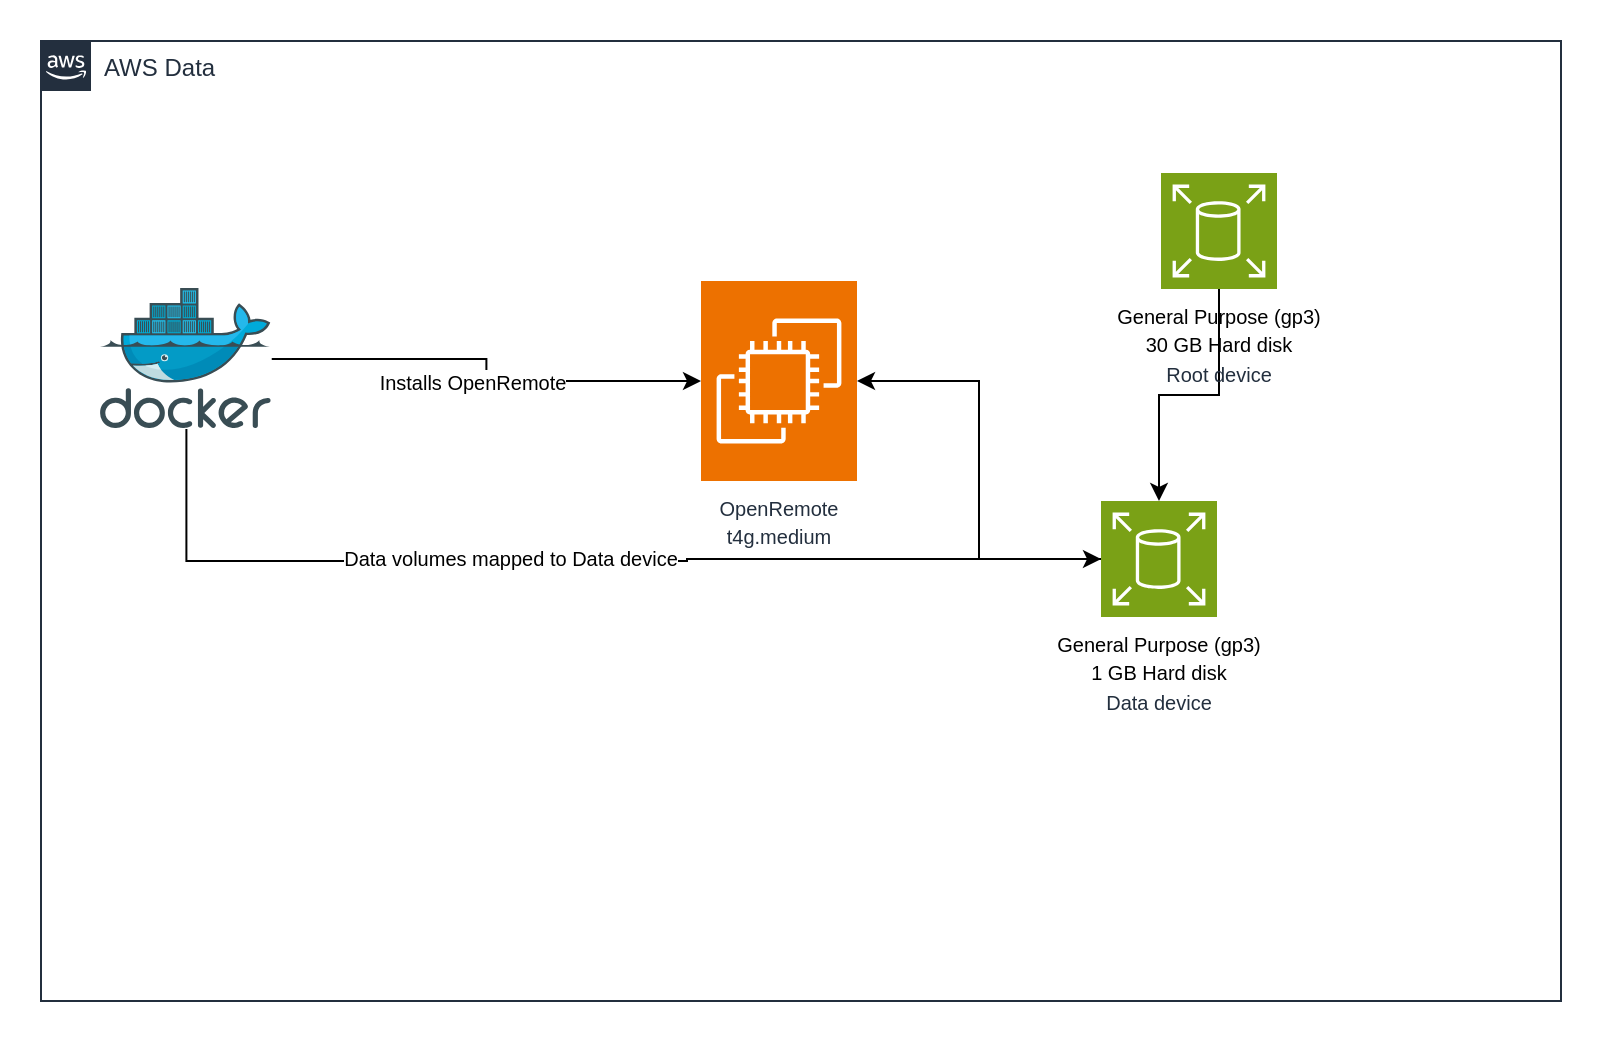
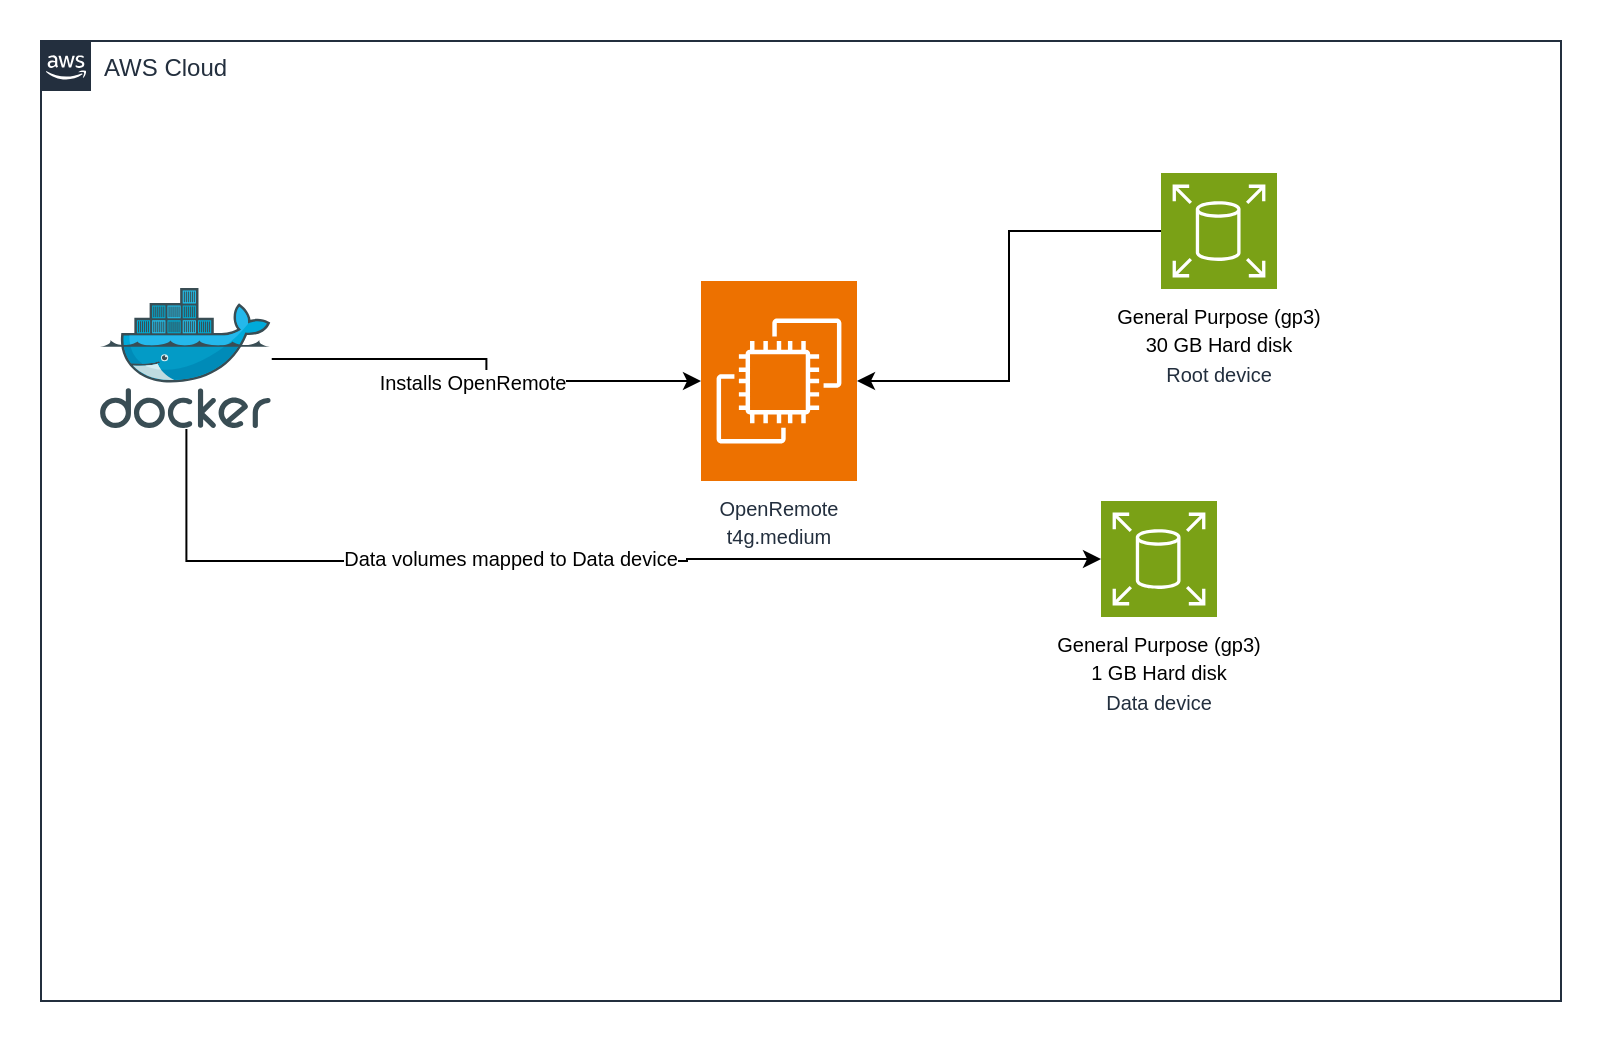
(156, 69) -> (159, 69)
(1196, 395) -> (1009, 243)
(979, 470) -> none
